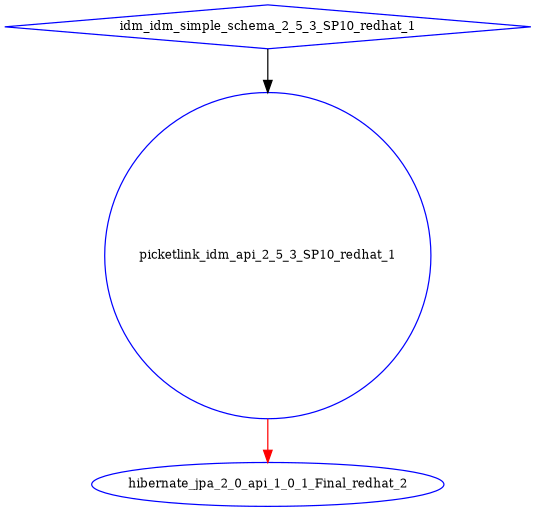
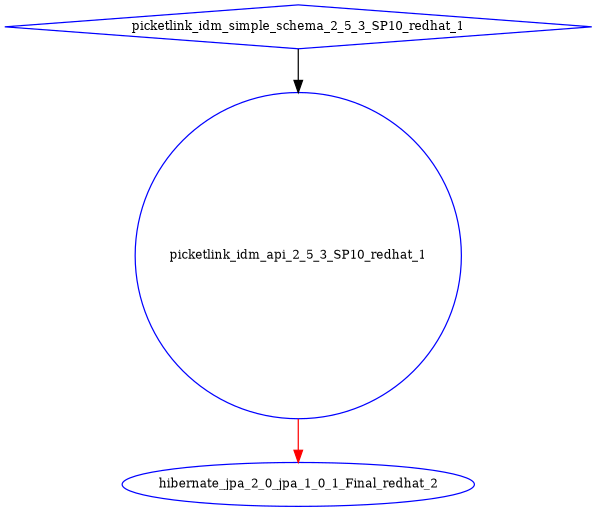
(268, 27) -> (298, 27)
(268, 484) -> (298, 484)
